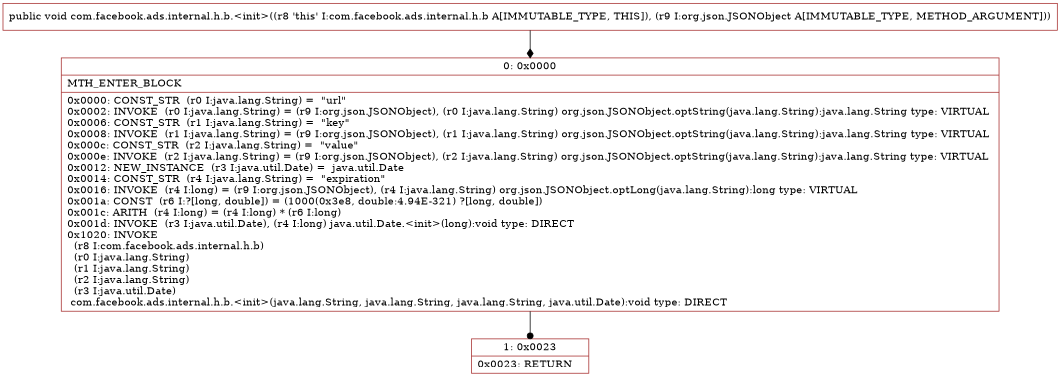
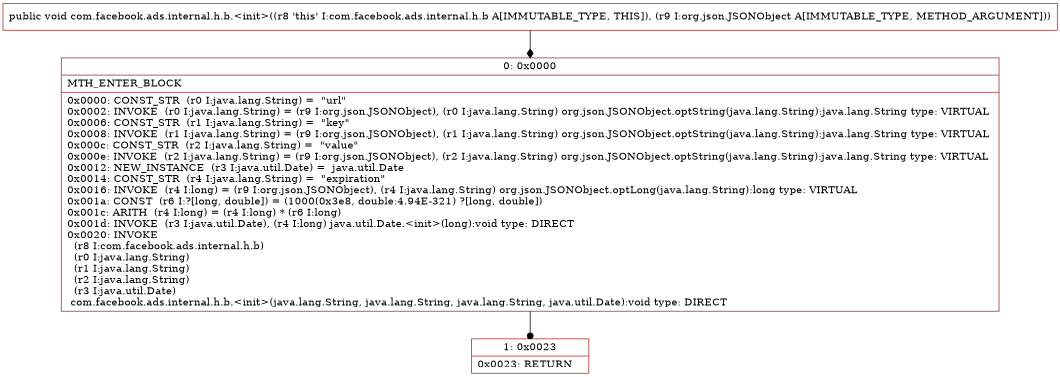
(116, 235) -> (116, 235)
